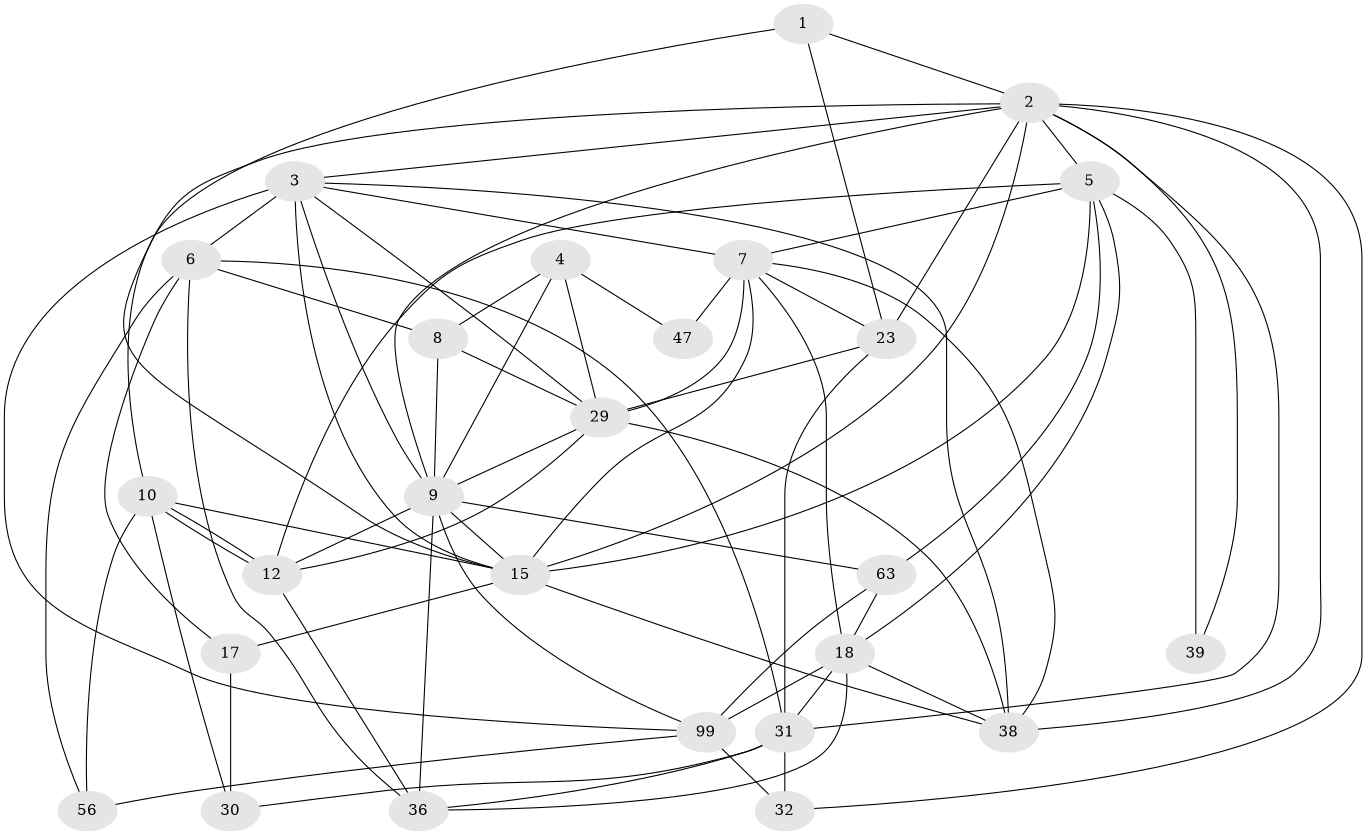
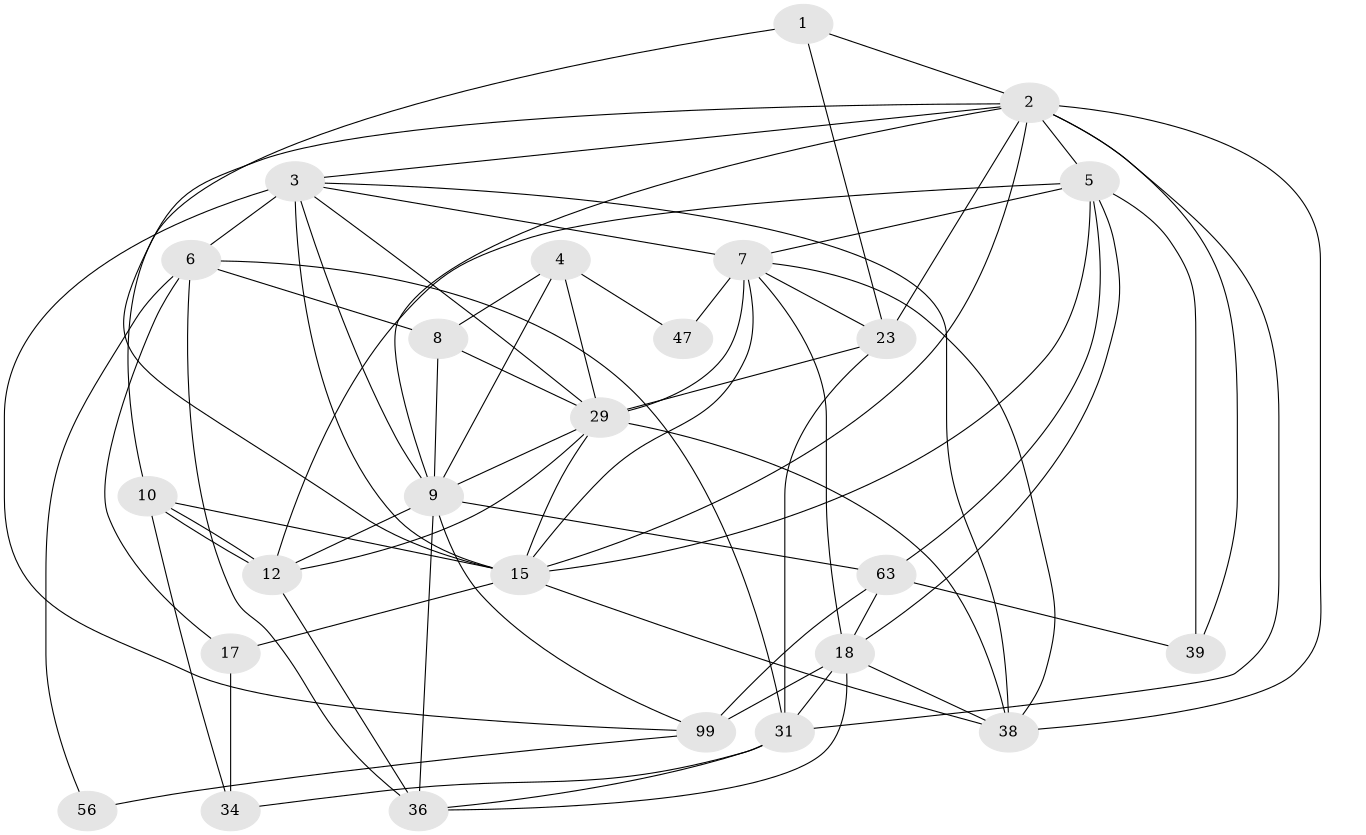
(477, 536) -> (553, 494)
none -> (1041, 614)
(94, 649) -> none
(231, 811) -> (231, 811)
(785, 811) -> none
